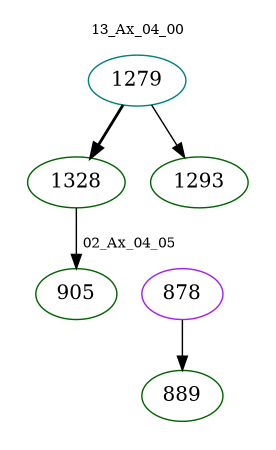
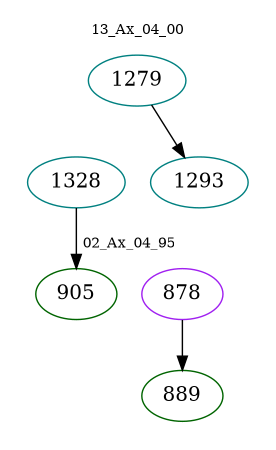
(111, 125) -> none
(76, 182) -> (76, 182)
(199, 182) -> (199, 182)
(129, 244) -> (129, 244)
